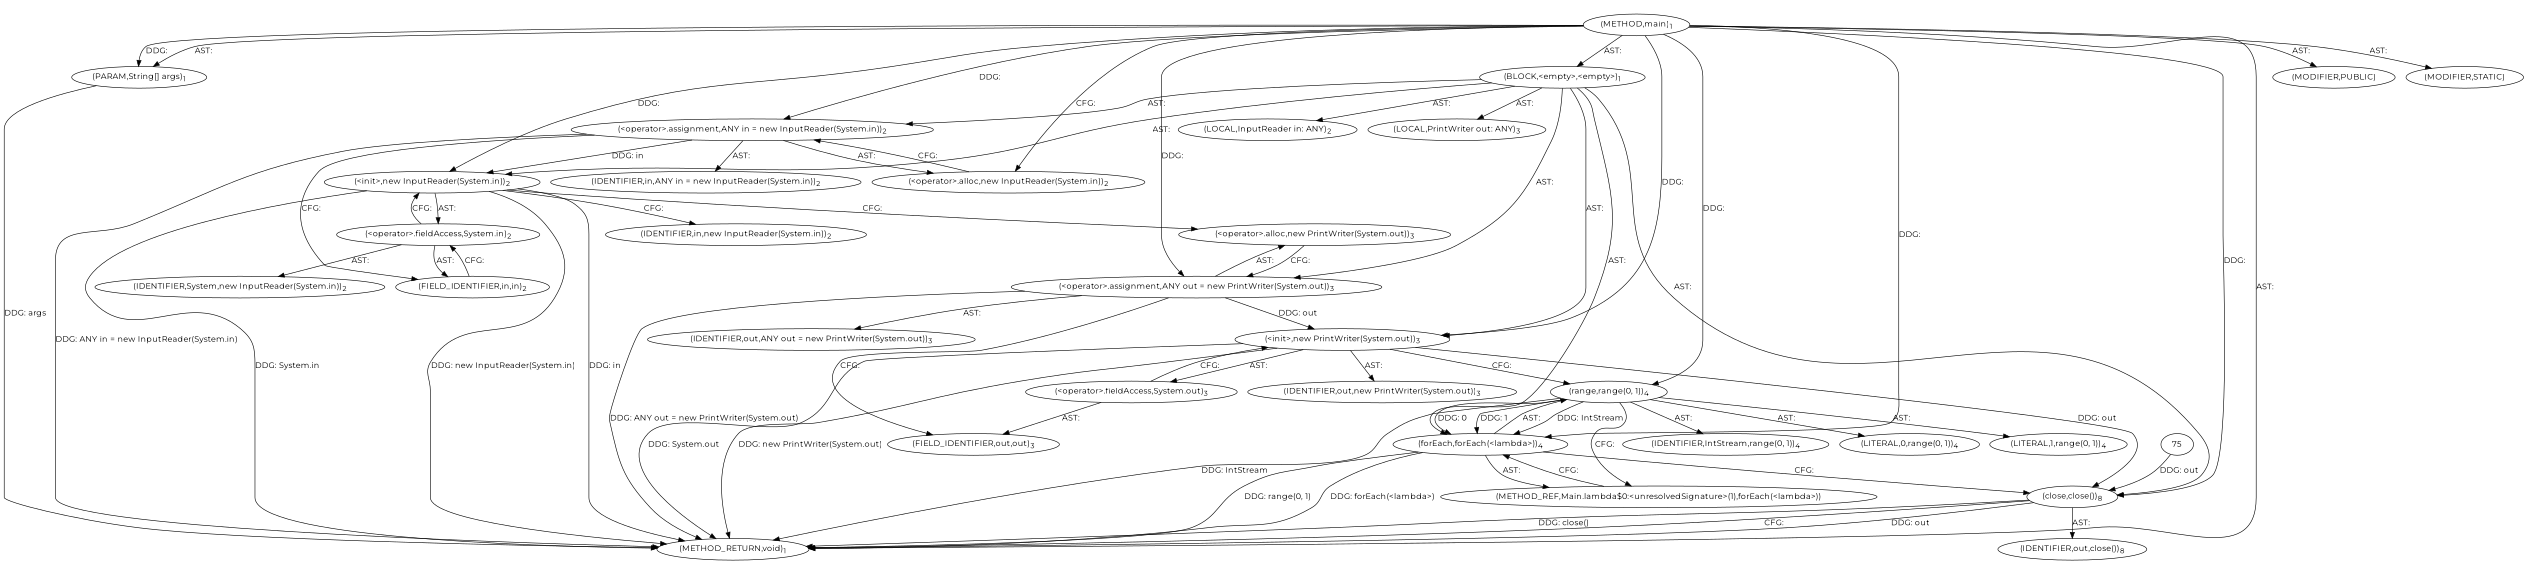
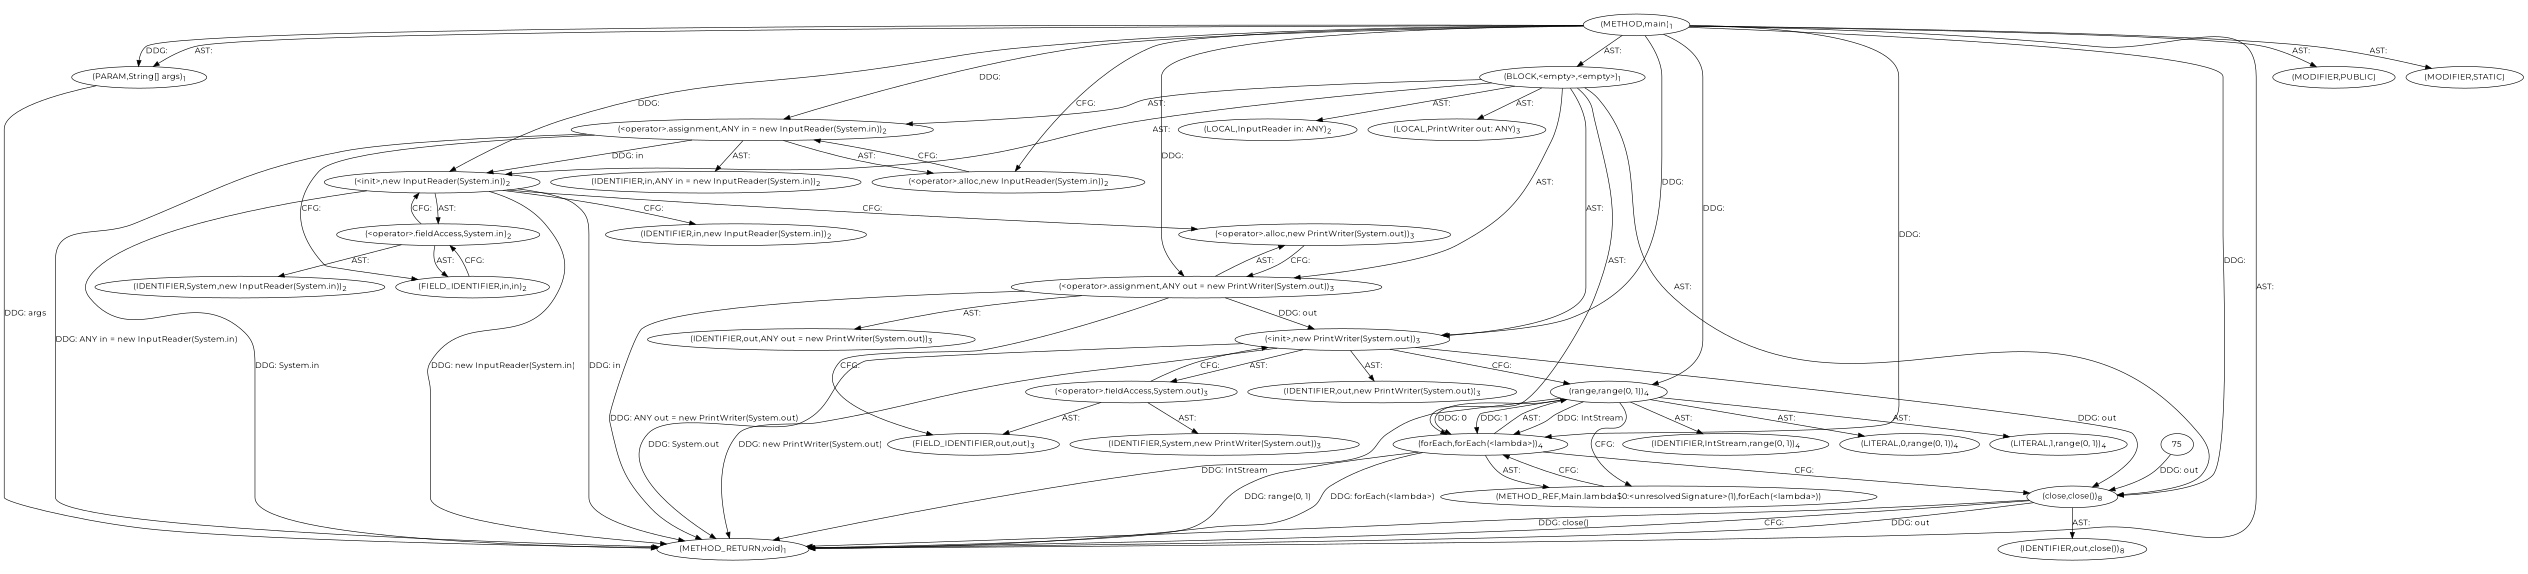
none -> (1215, 444)
